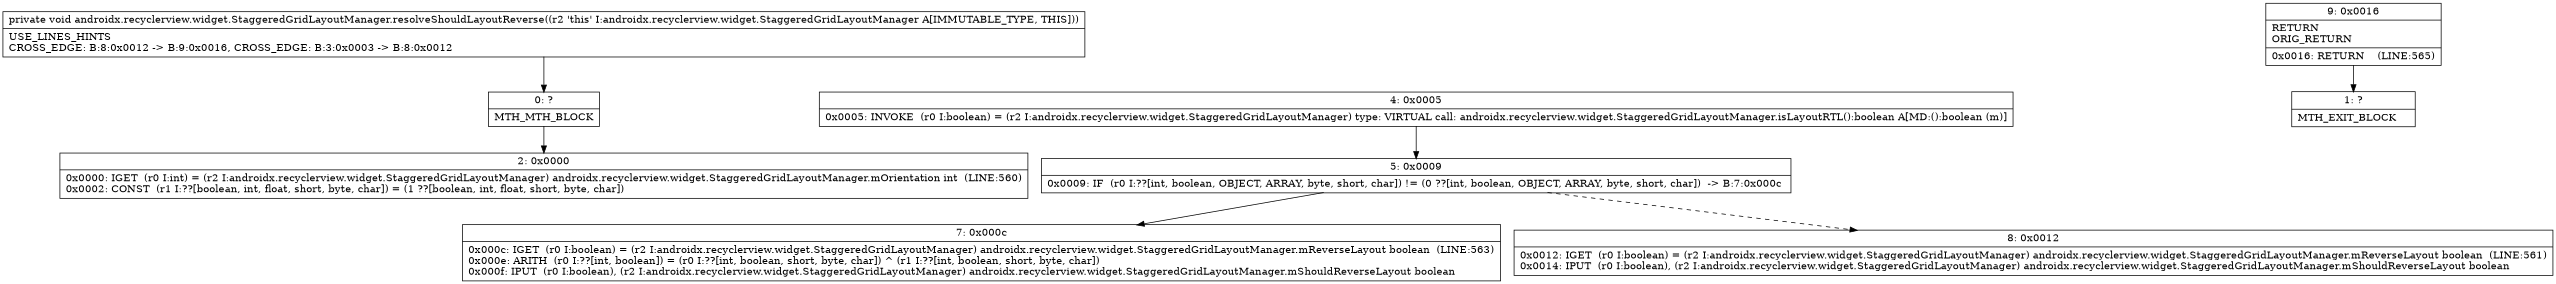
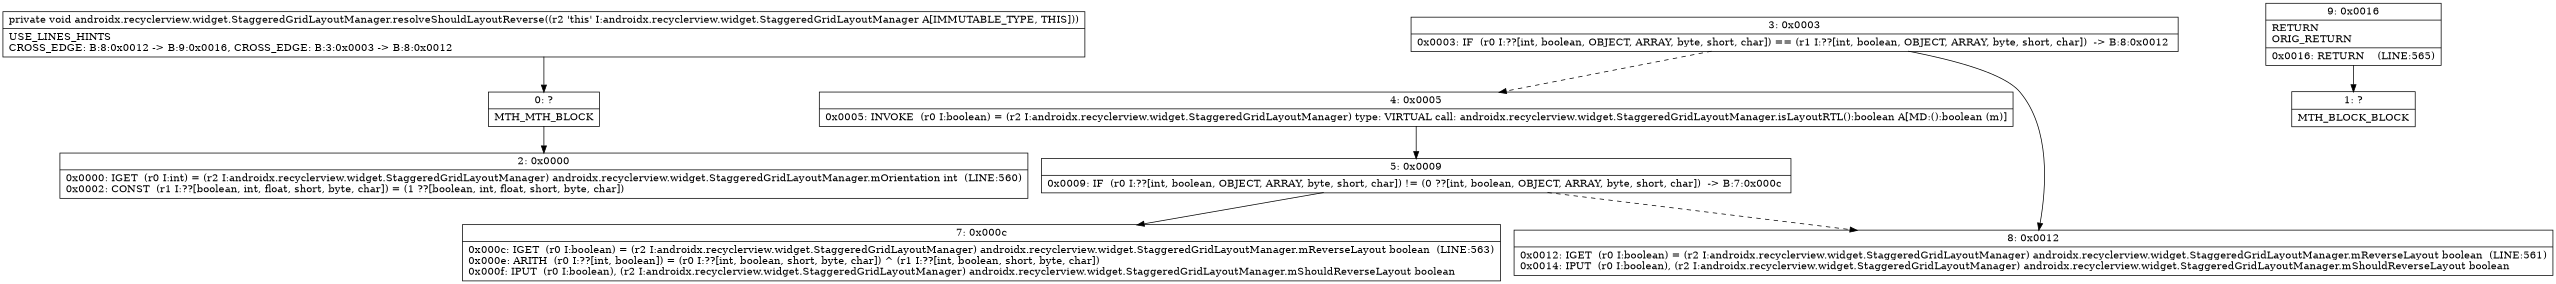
none -> (1795, 34)
(2347, 118) -> (2353, 118)
